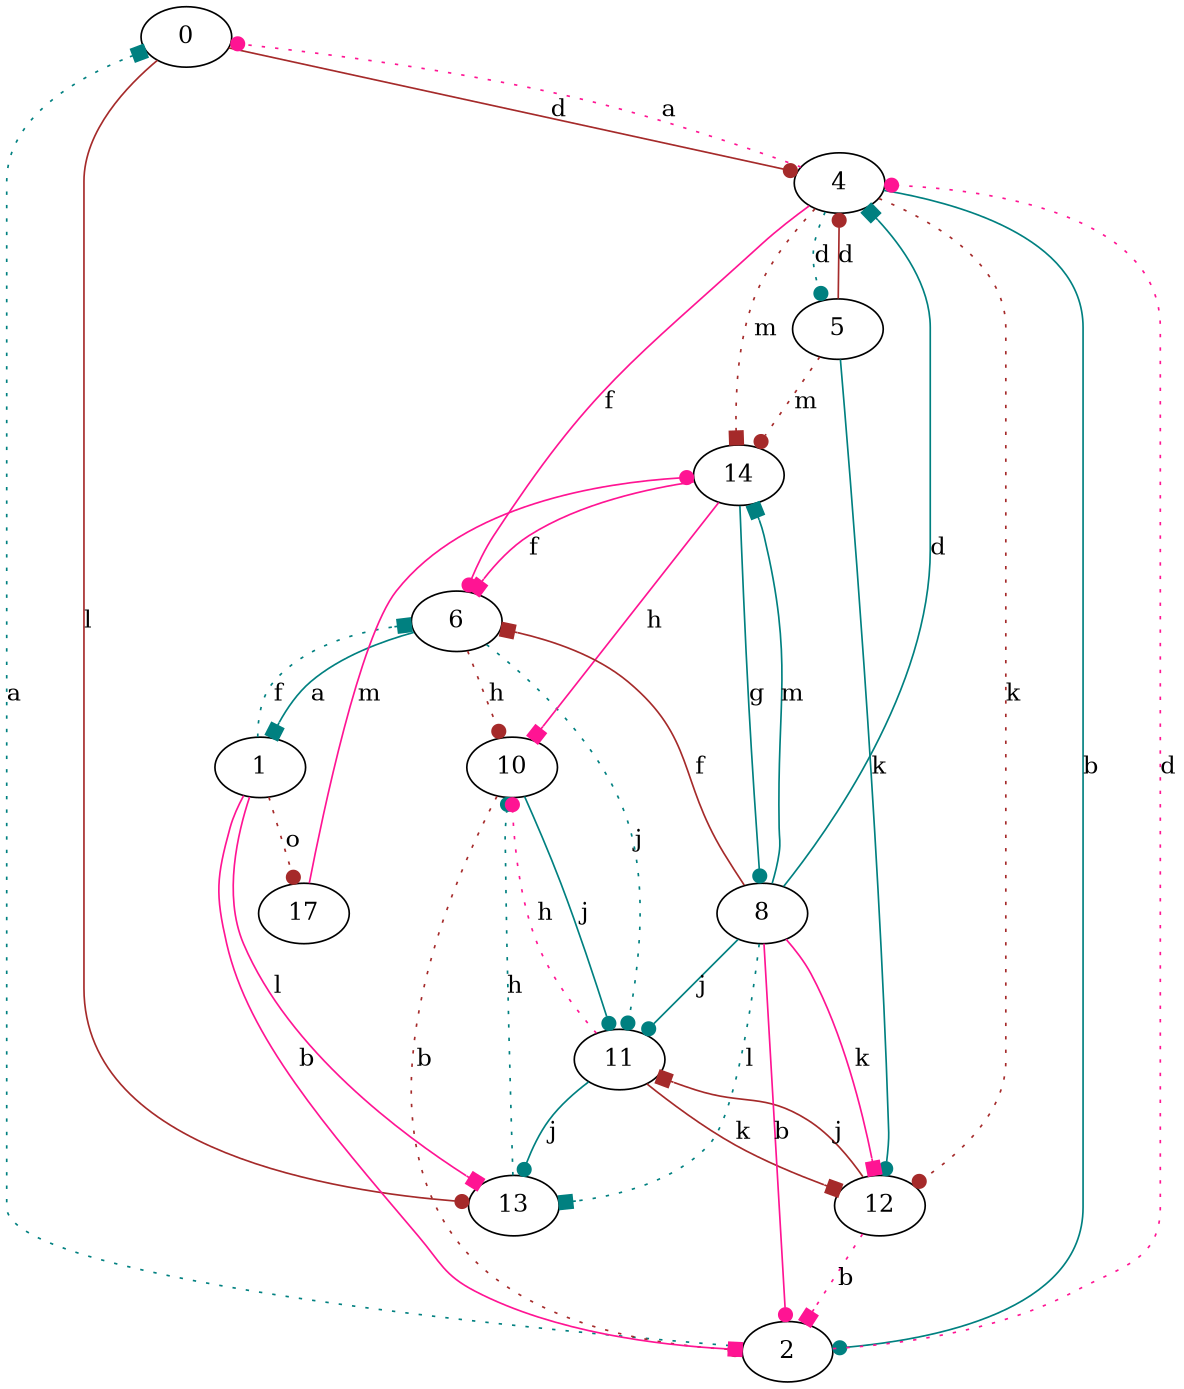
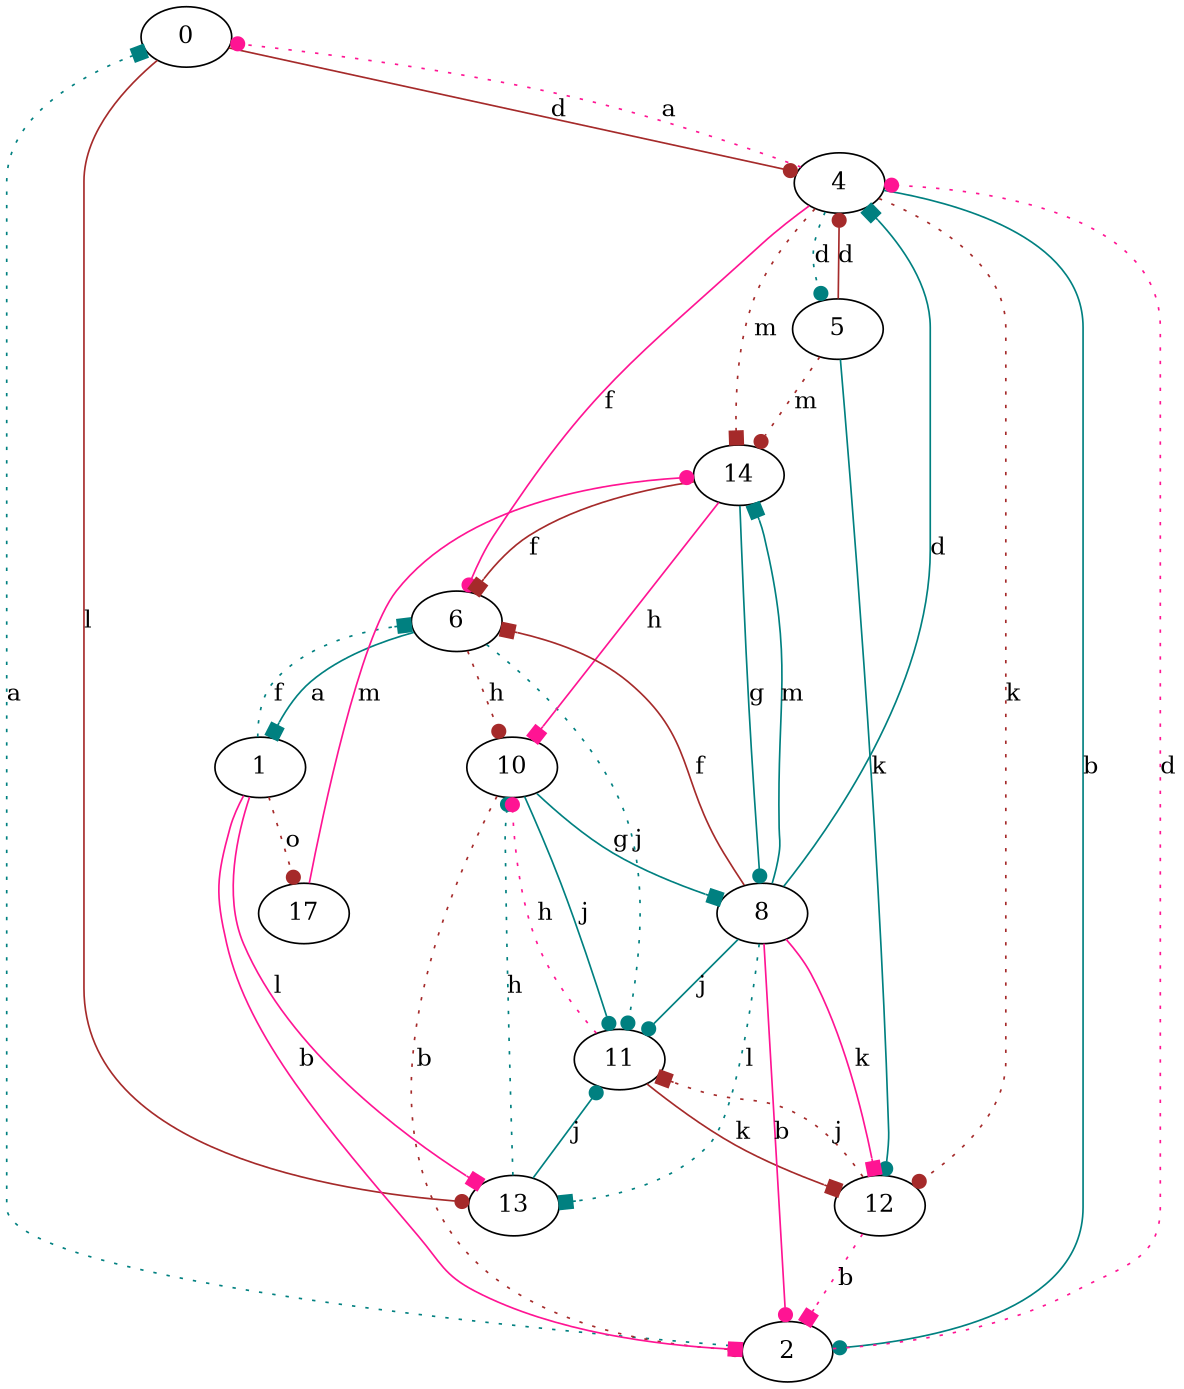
(579, 511) -> (579, 511)
none -> (615, 854)
(786, 1109) -> (786, 1109)
(551, 1118) -> (563, 1138)
